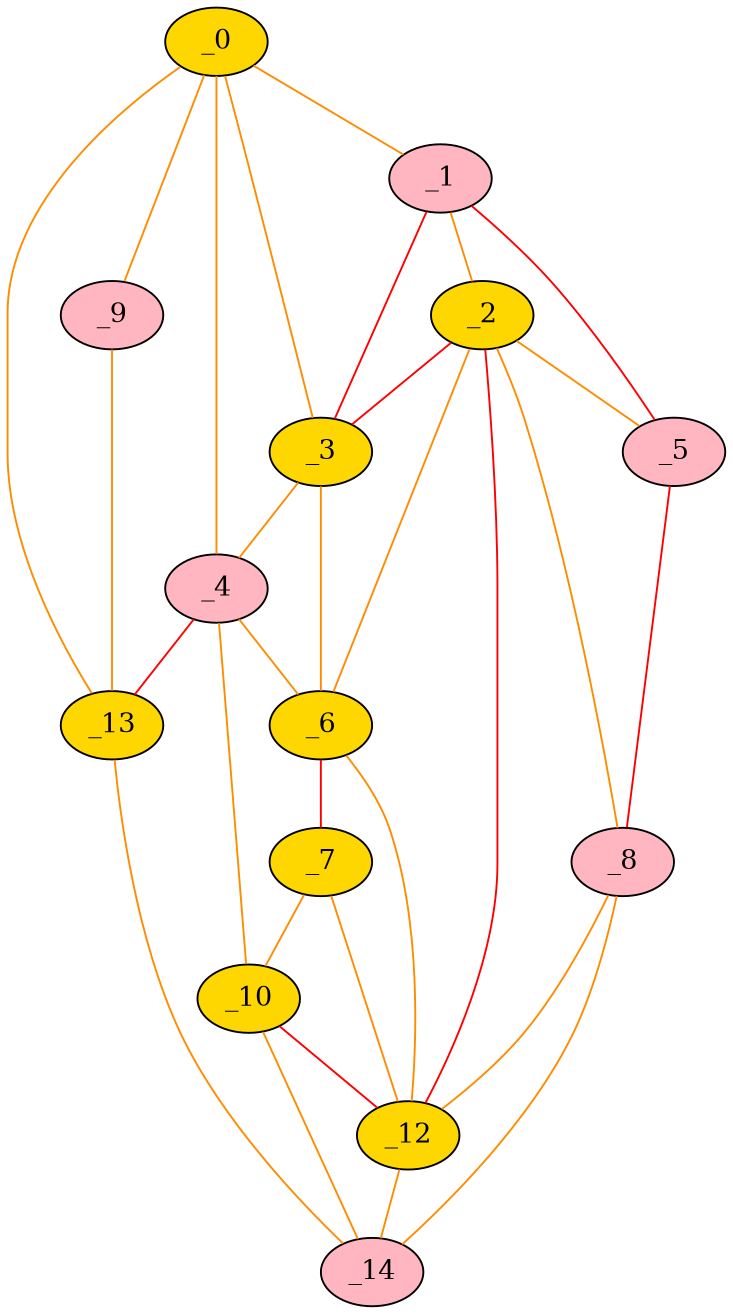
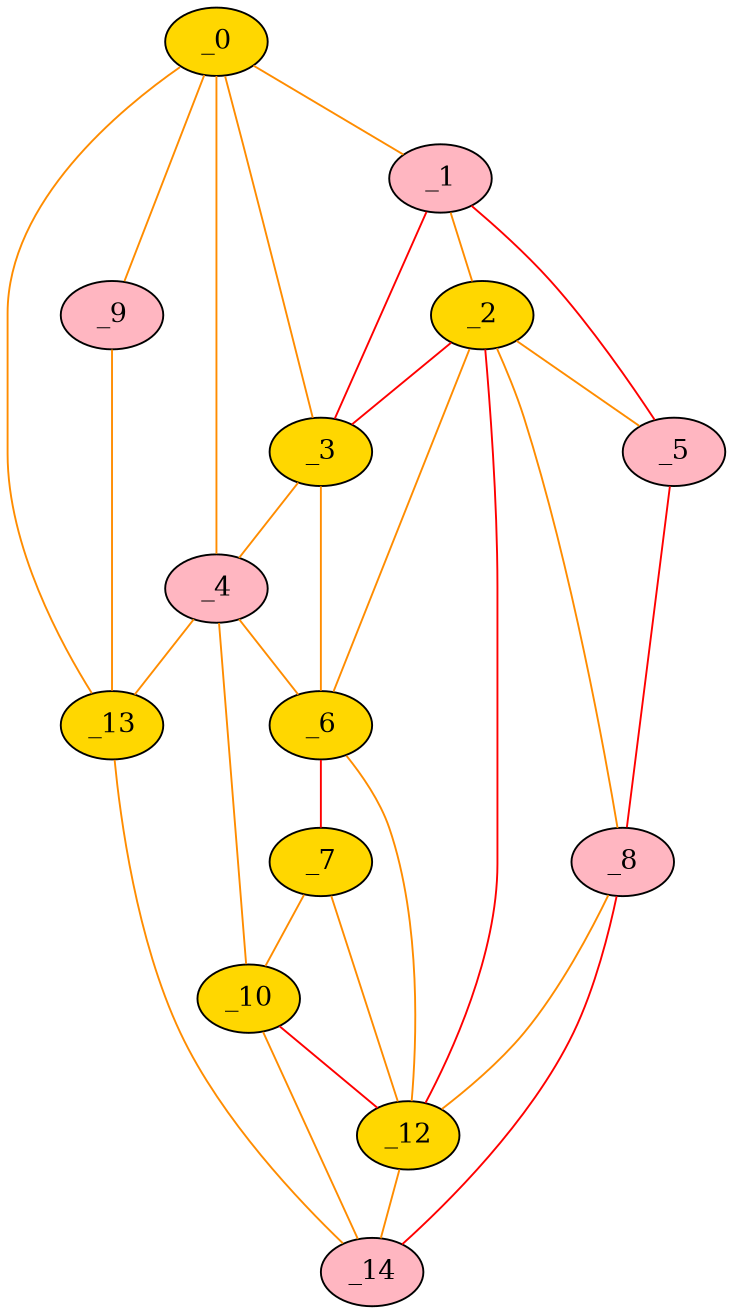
(164, 657) -> (164, 657)
(541, 1089) -> (541, 1089)
